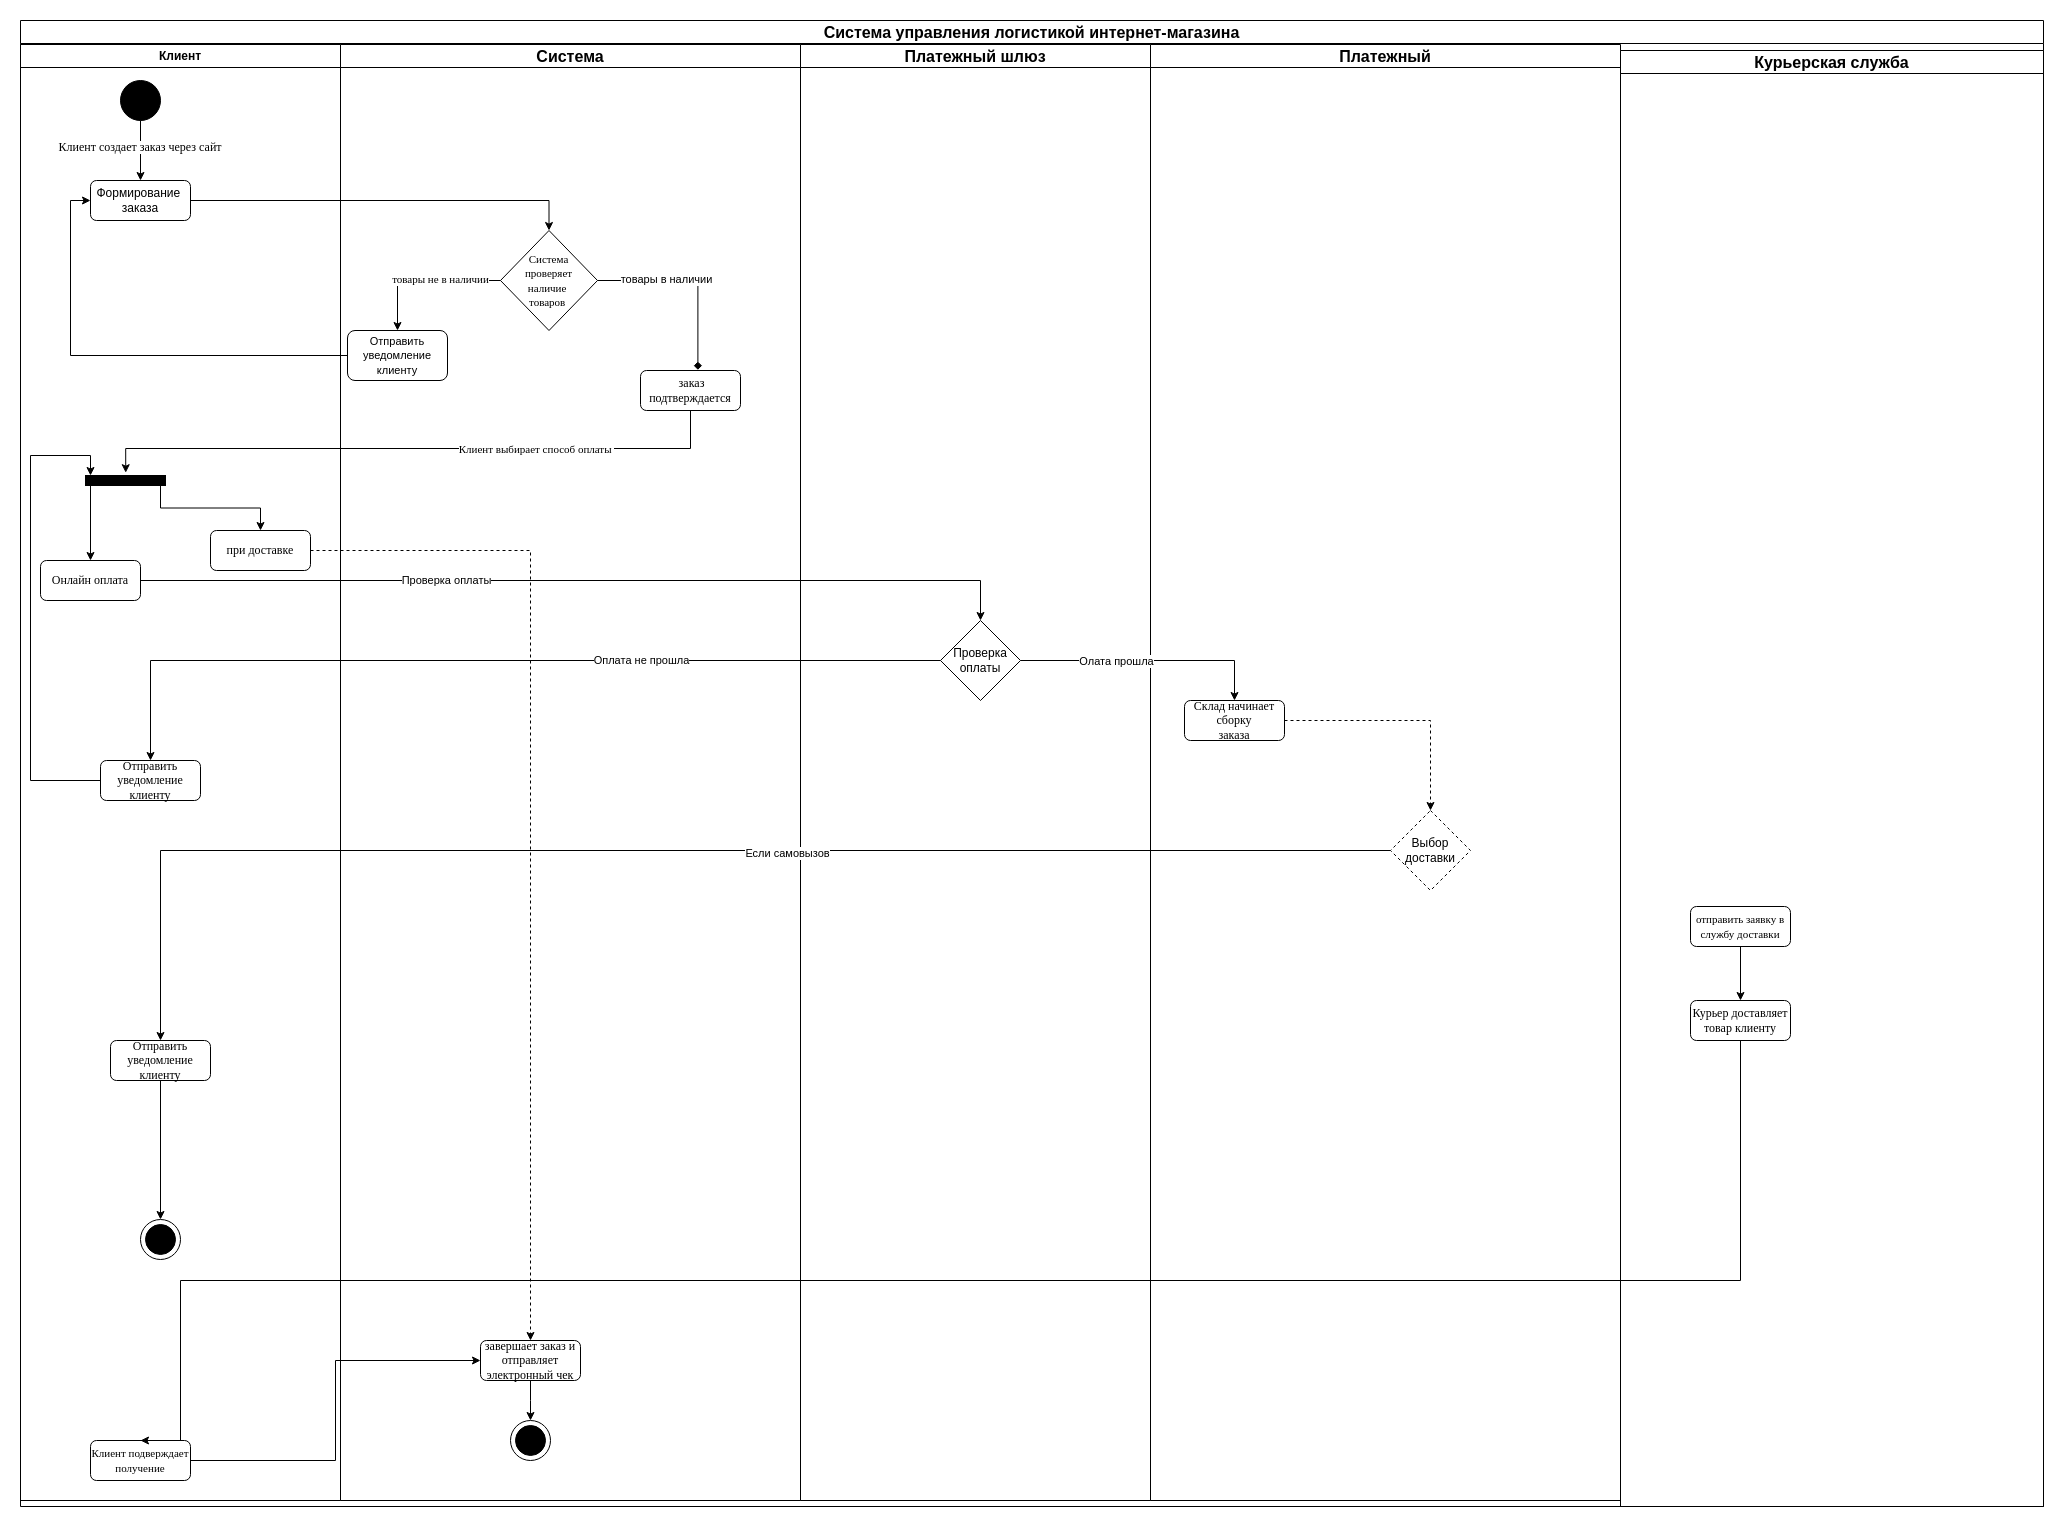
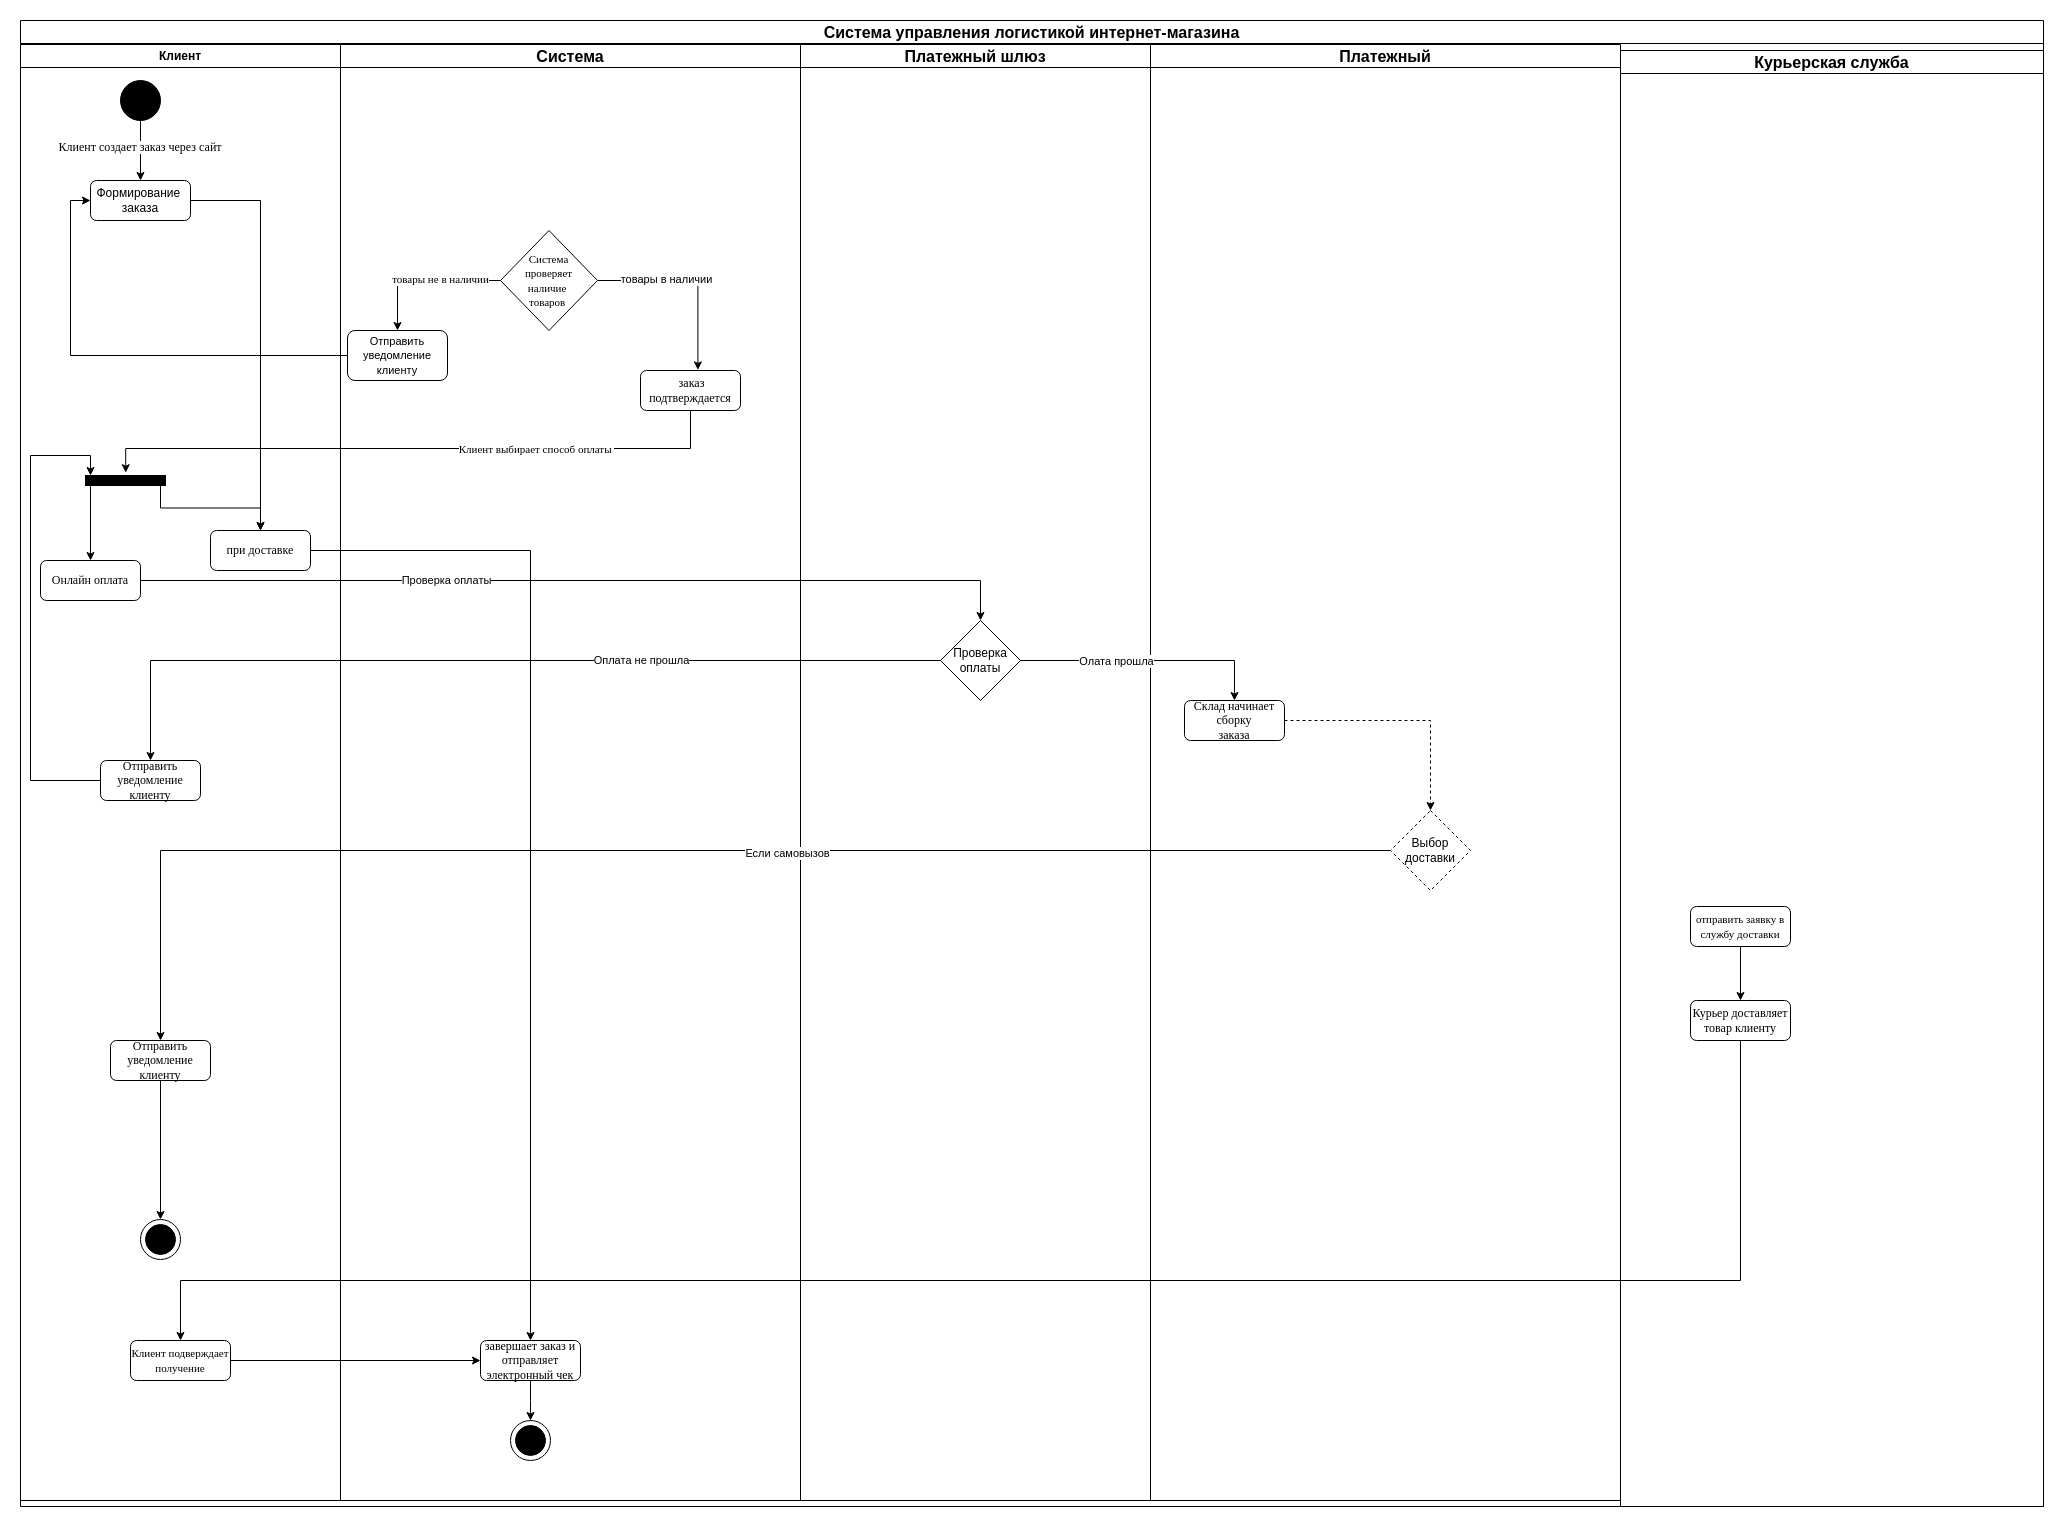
(415, 201) -> (261, 352)
(698, 361) -> (698, 362)
(531, 833) -> (531, 833)
(141, 1461) -> (181, 1361)
